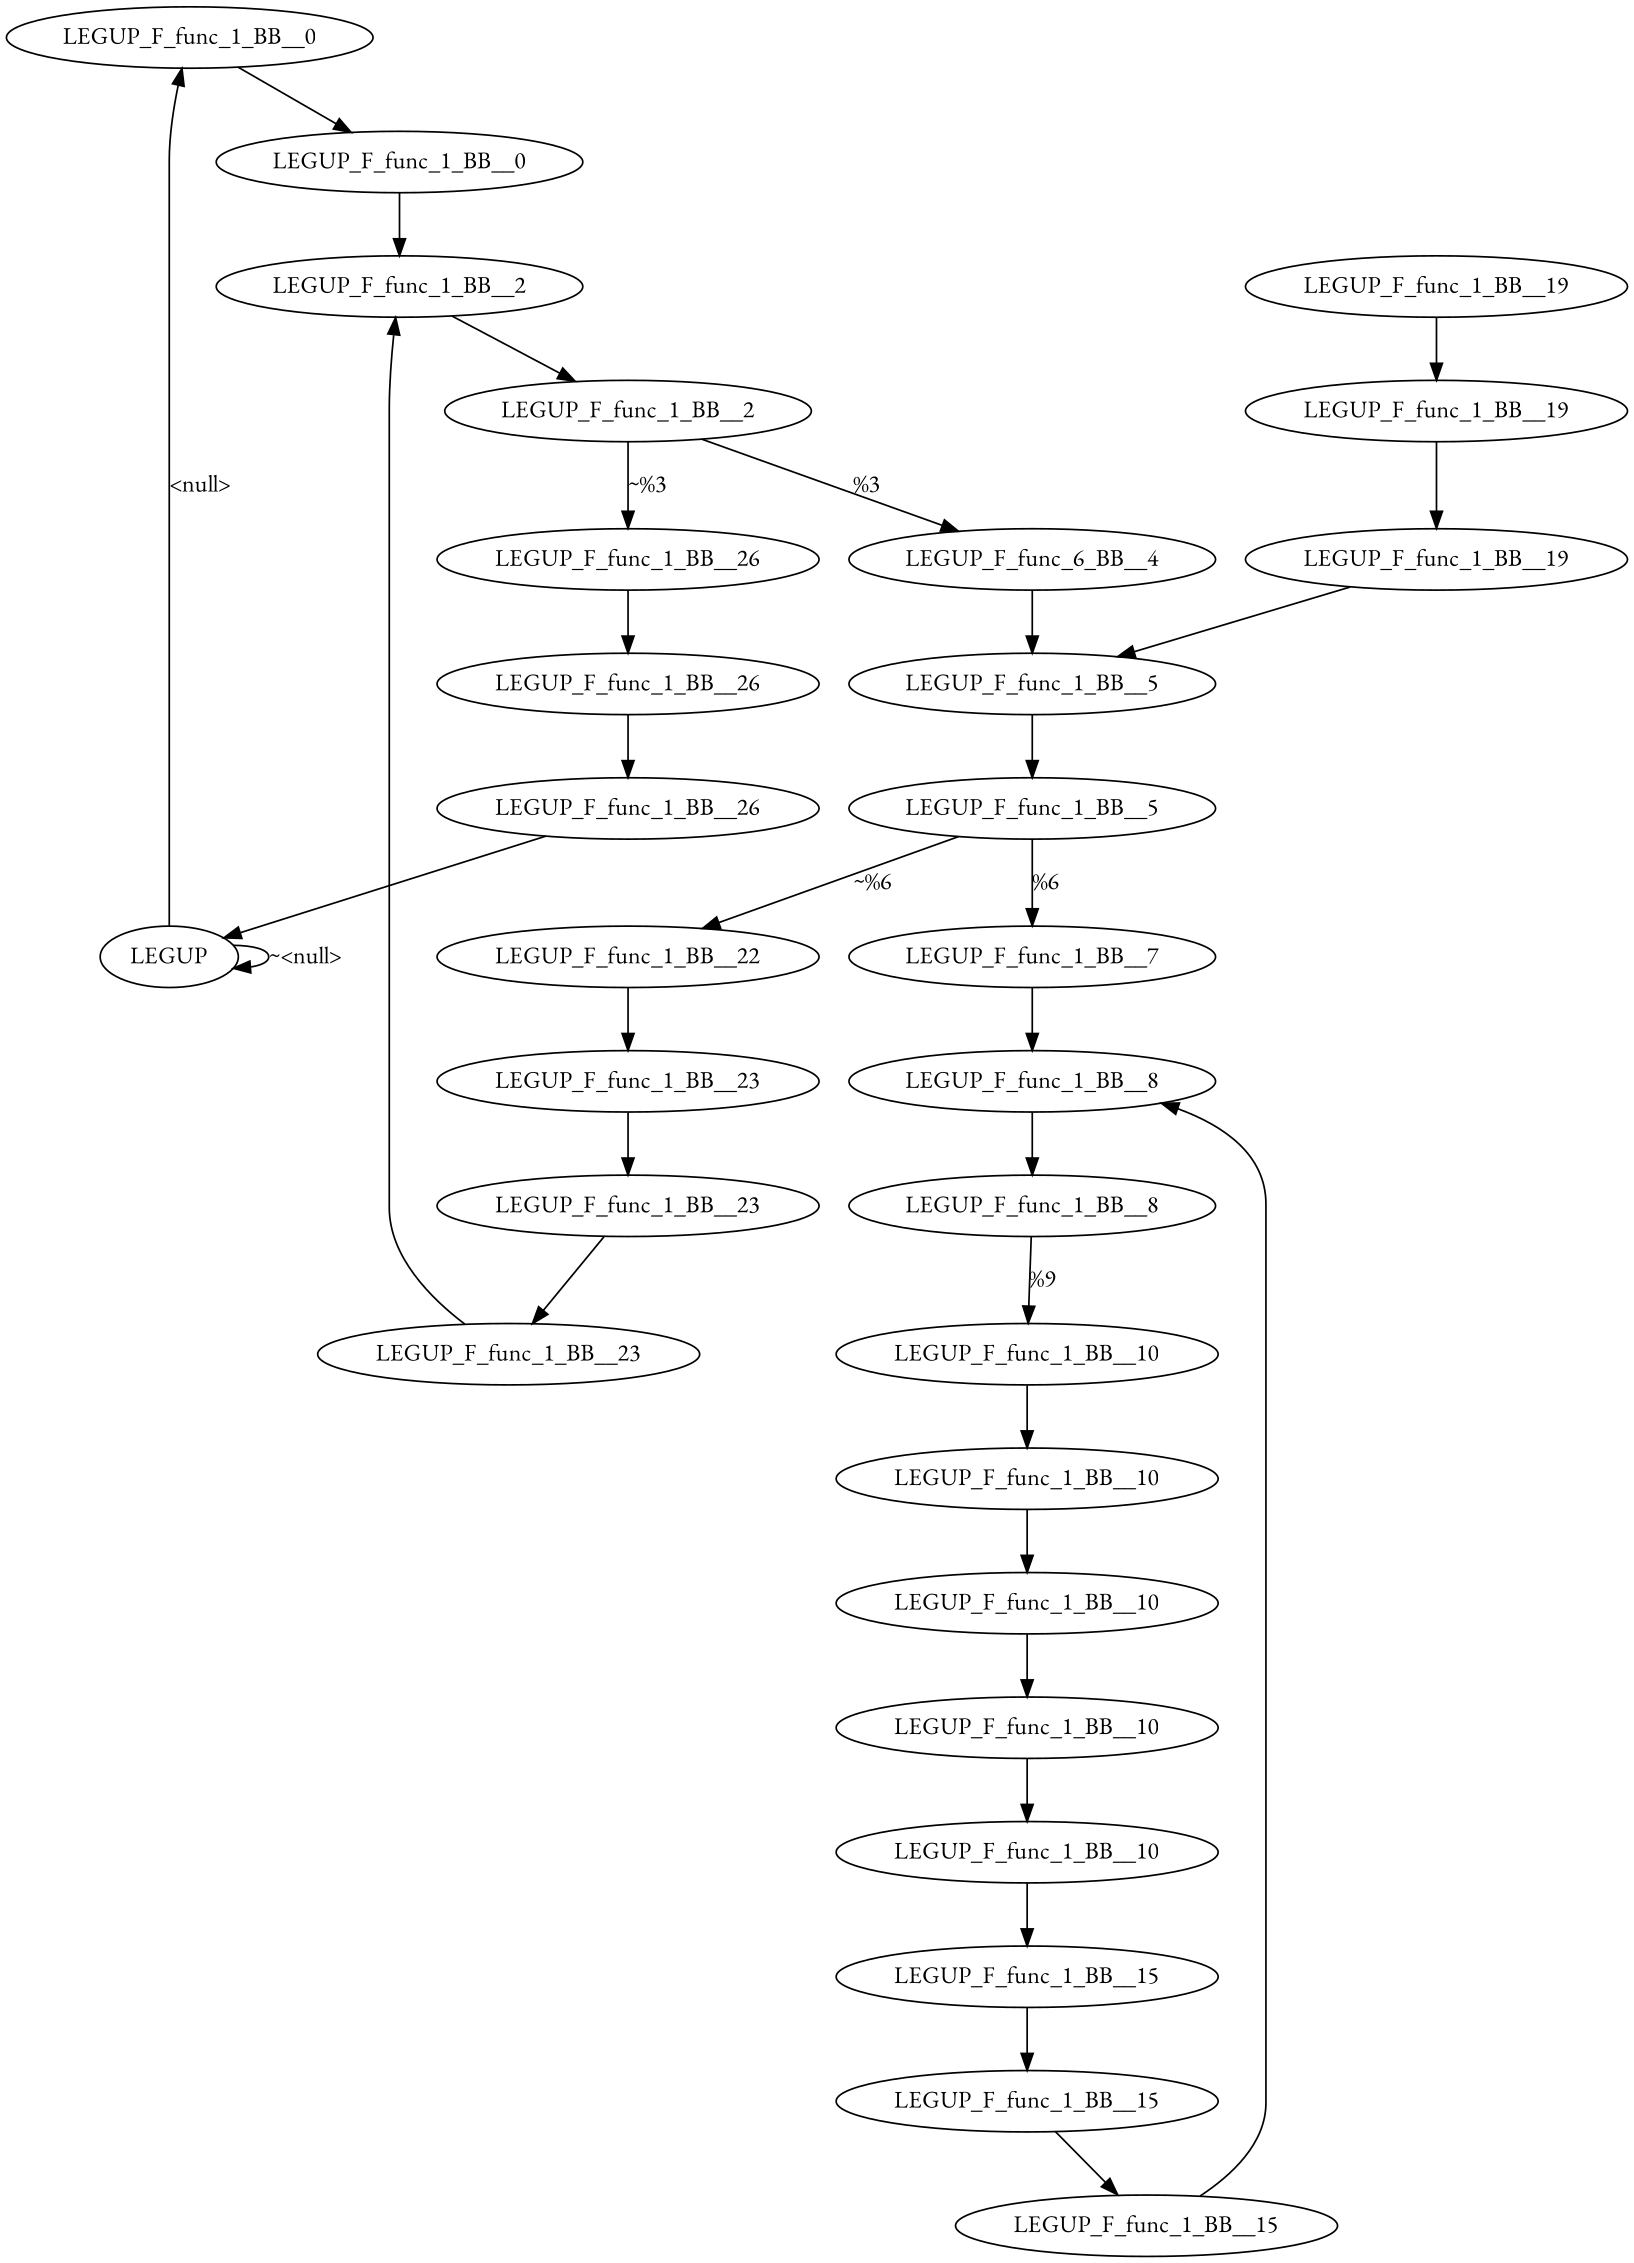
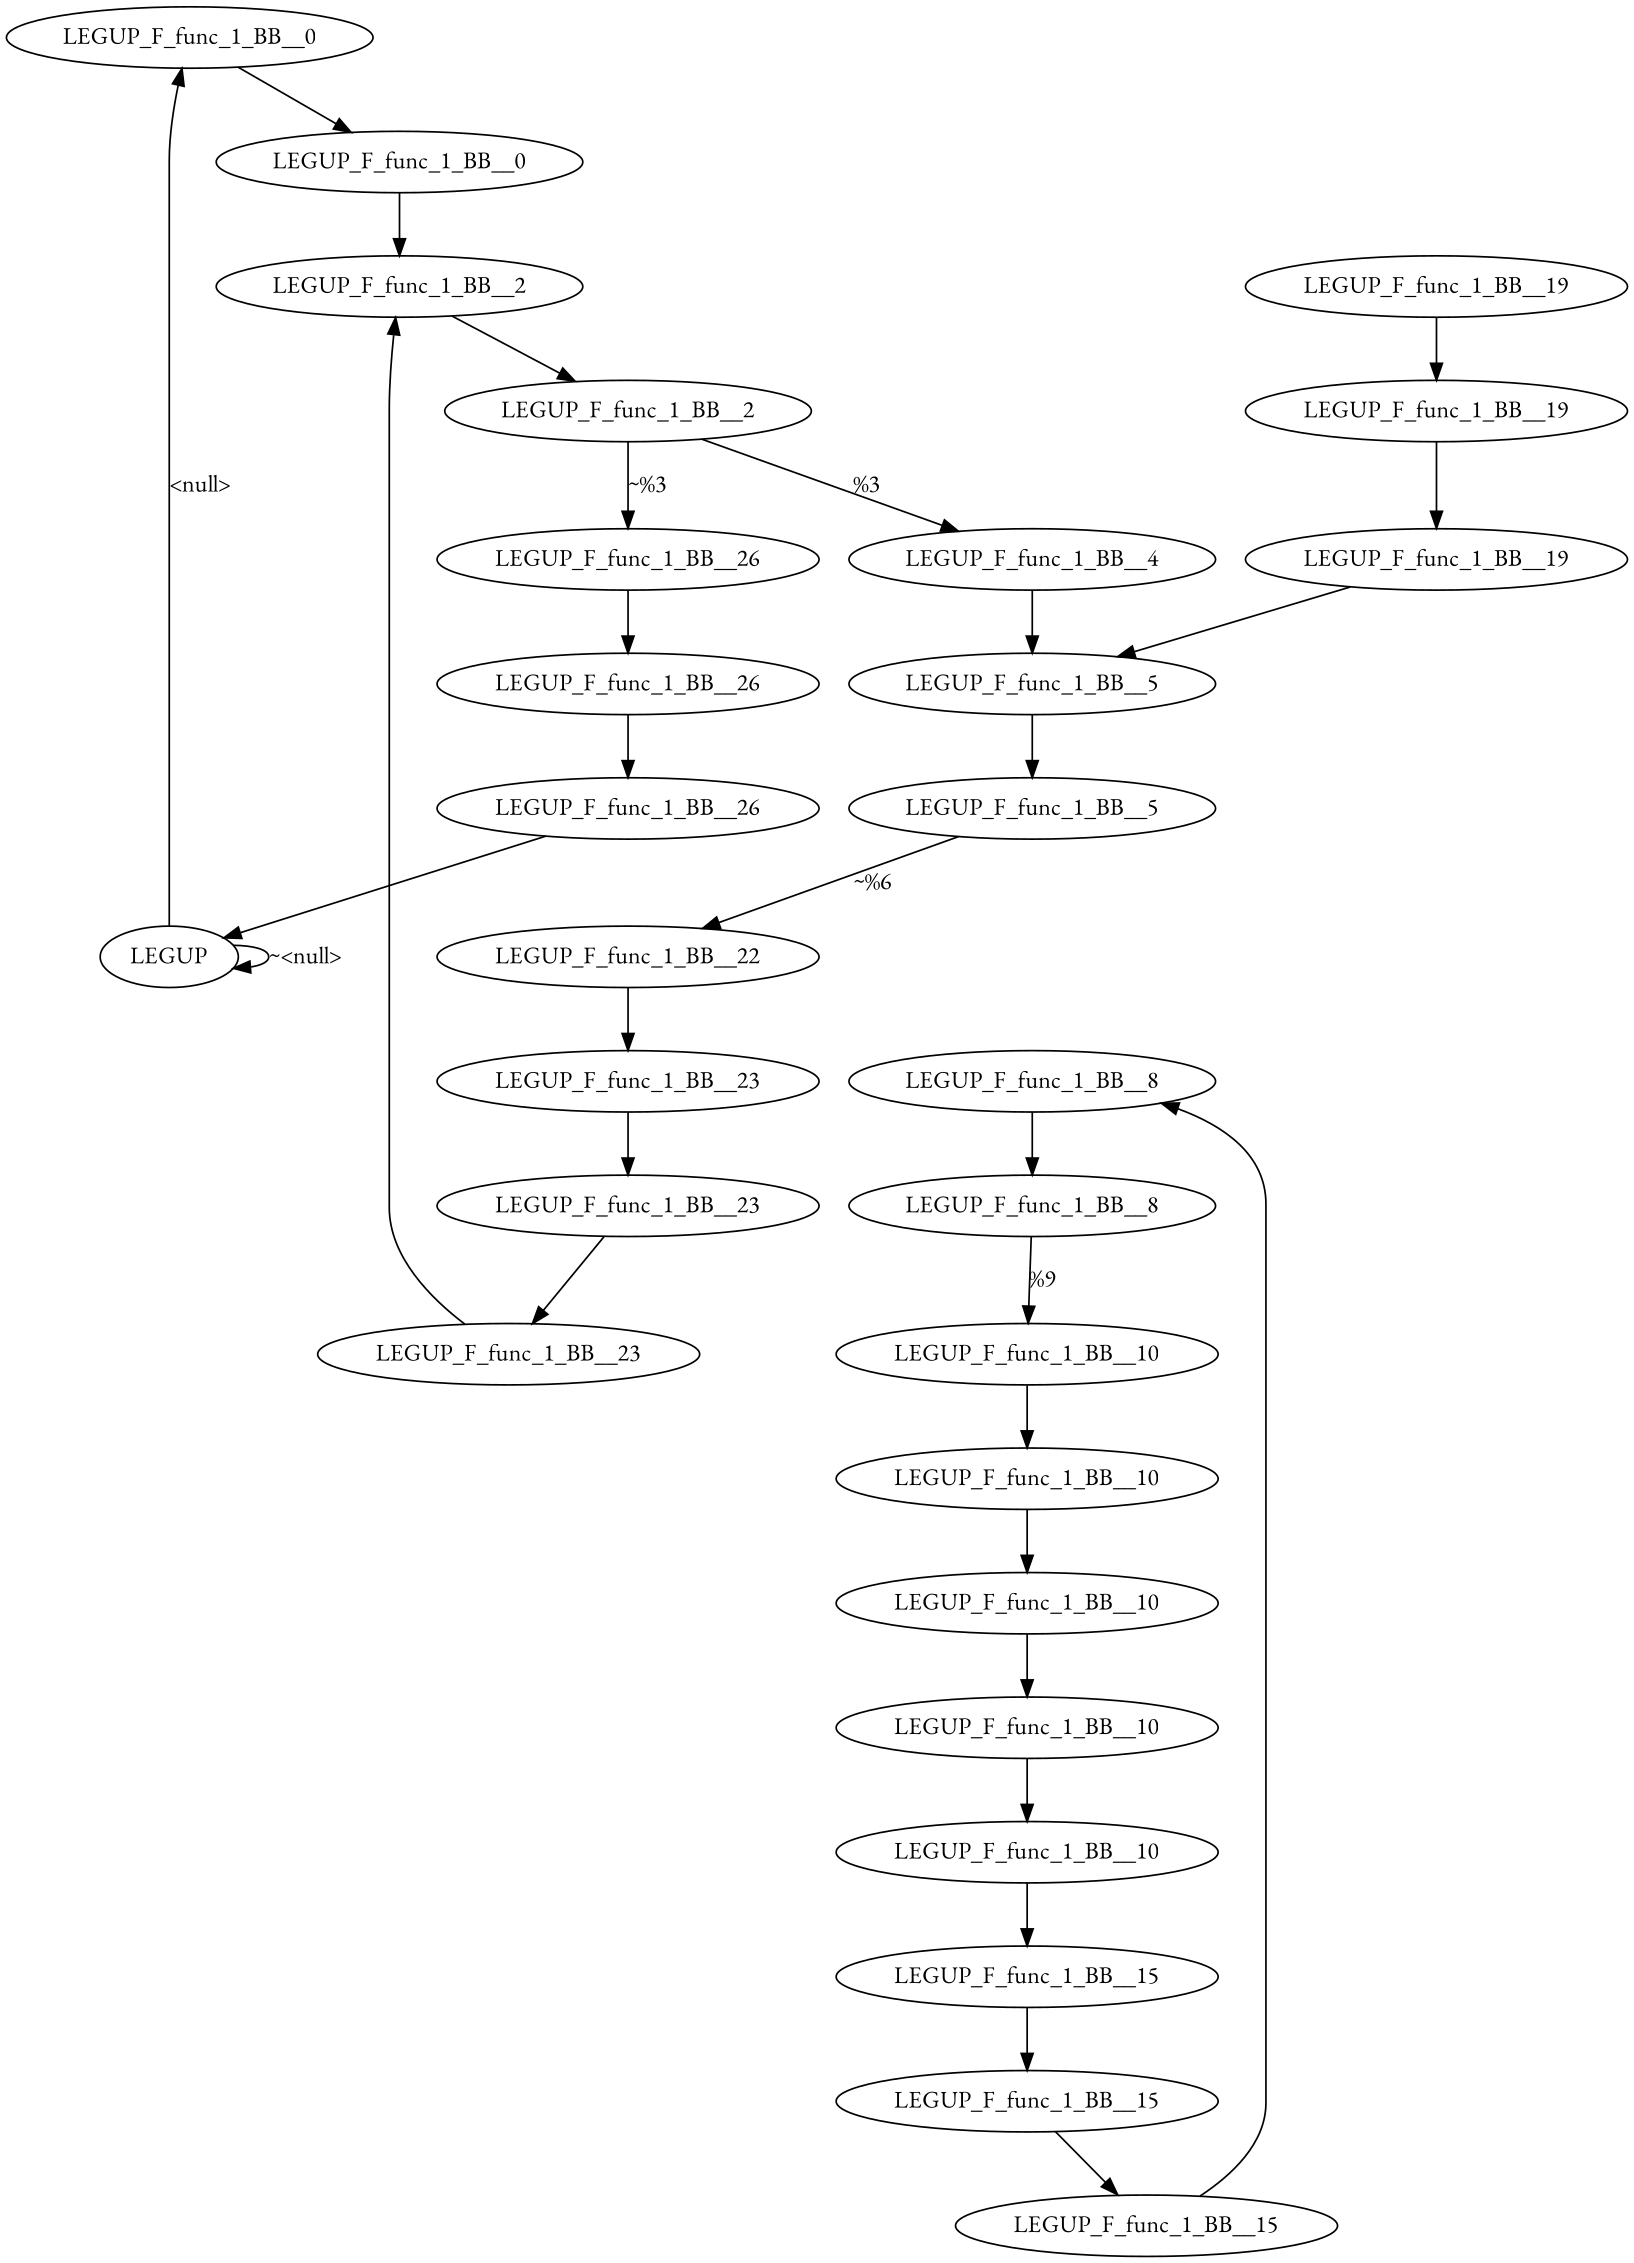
(1032, 559) -> (1032, 559)
(1032, 957) -> none
